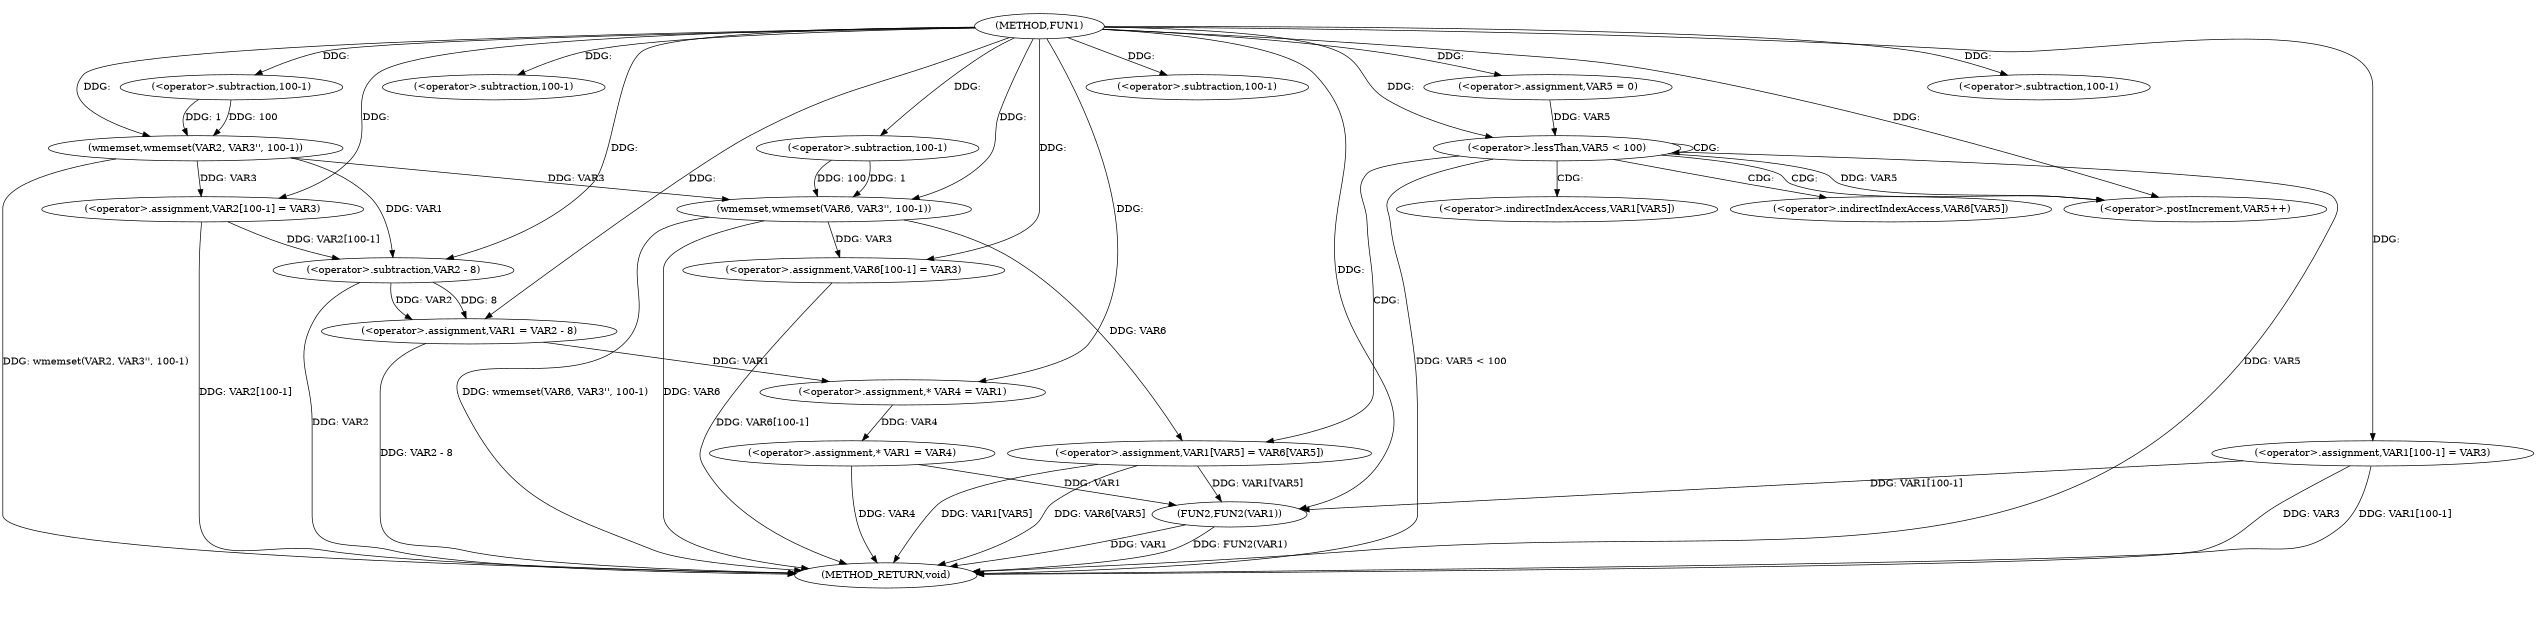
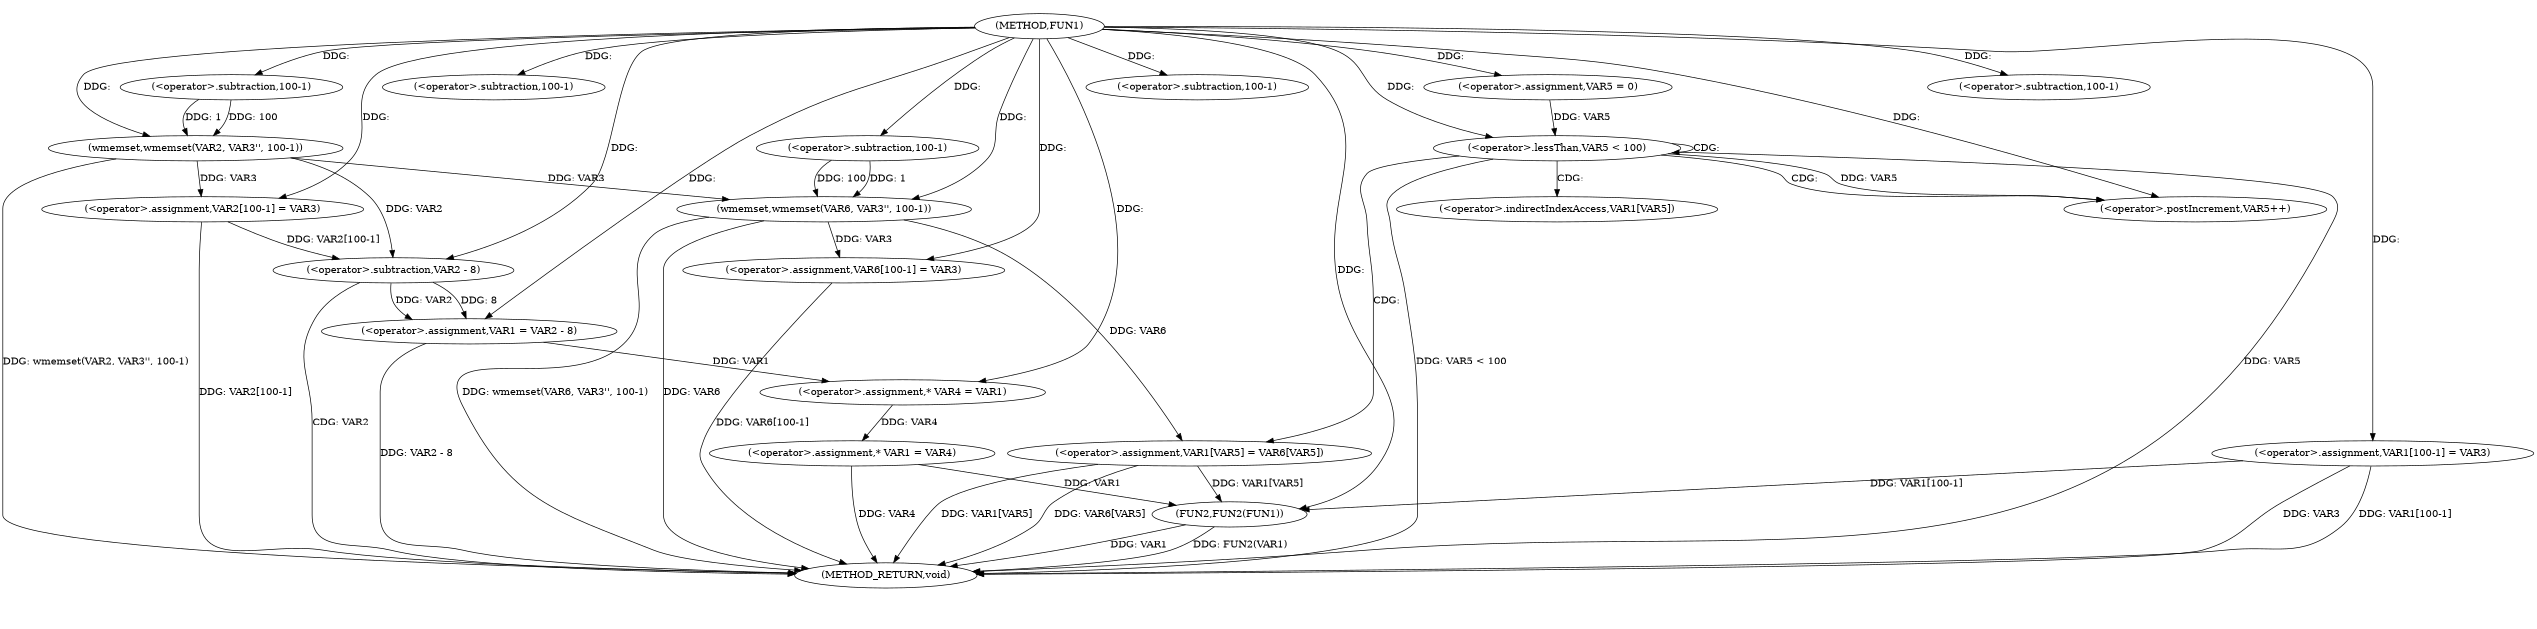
(415, 209) -> (415, 209)
(1891, 209) -> none
(341, 423) -> (341, 423)
(1230, 514) -> (1230, 514)
